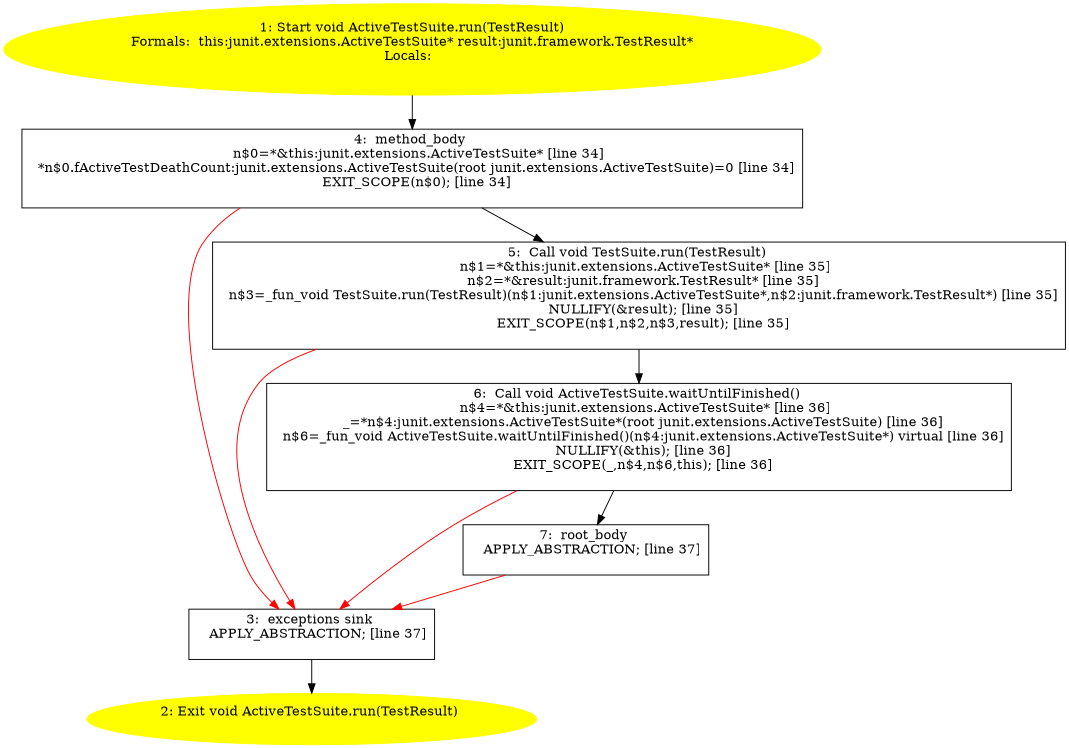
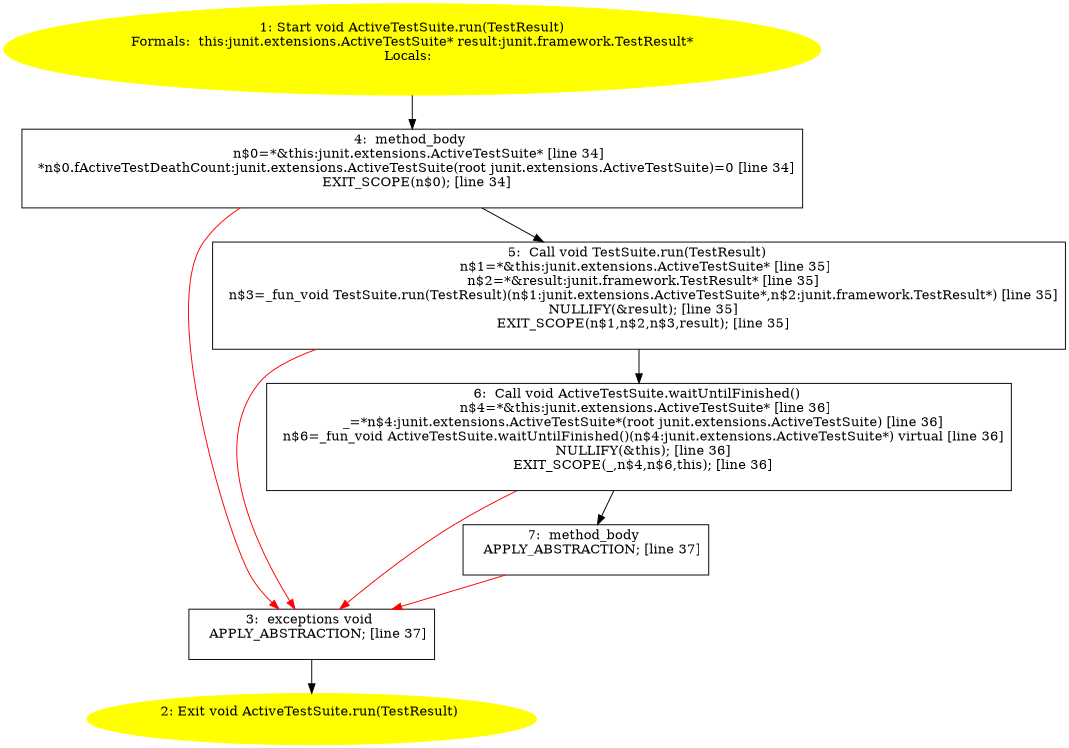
(586, 550) -> (586, 550)
(312, 634) -> (312, 634)
